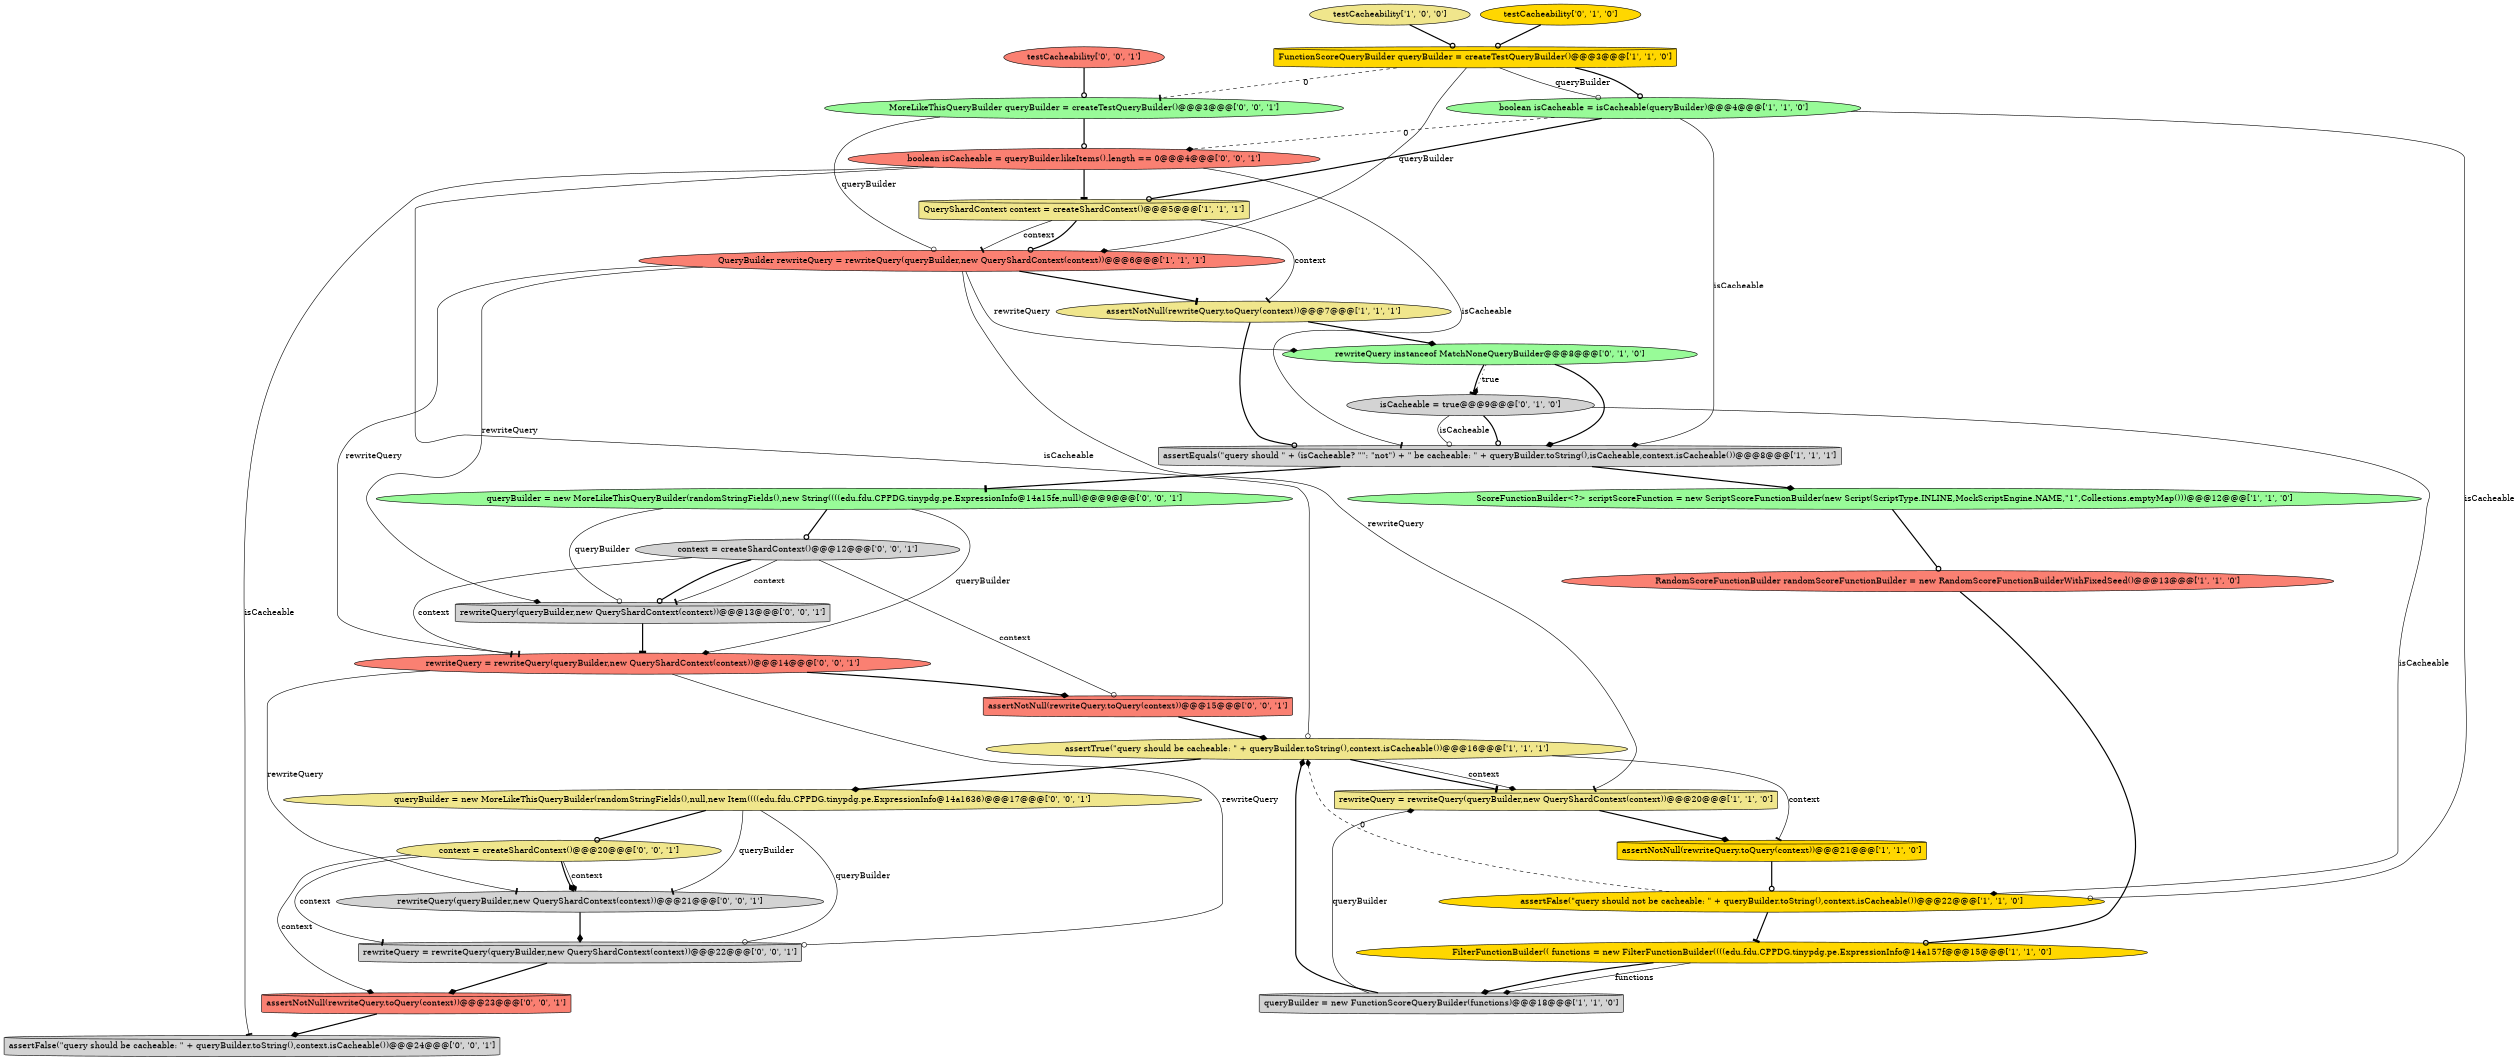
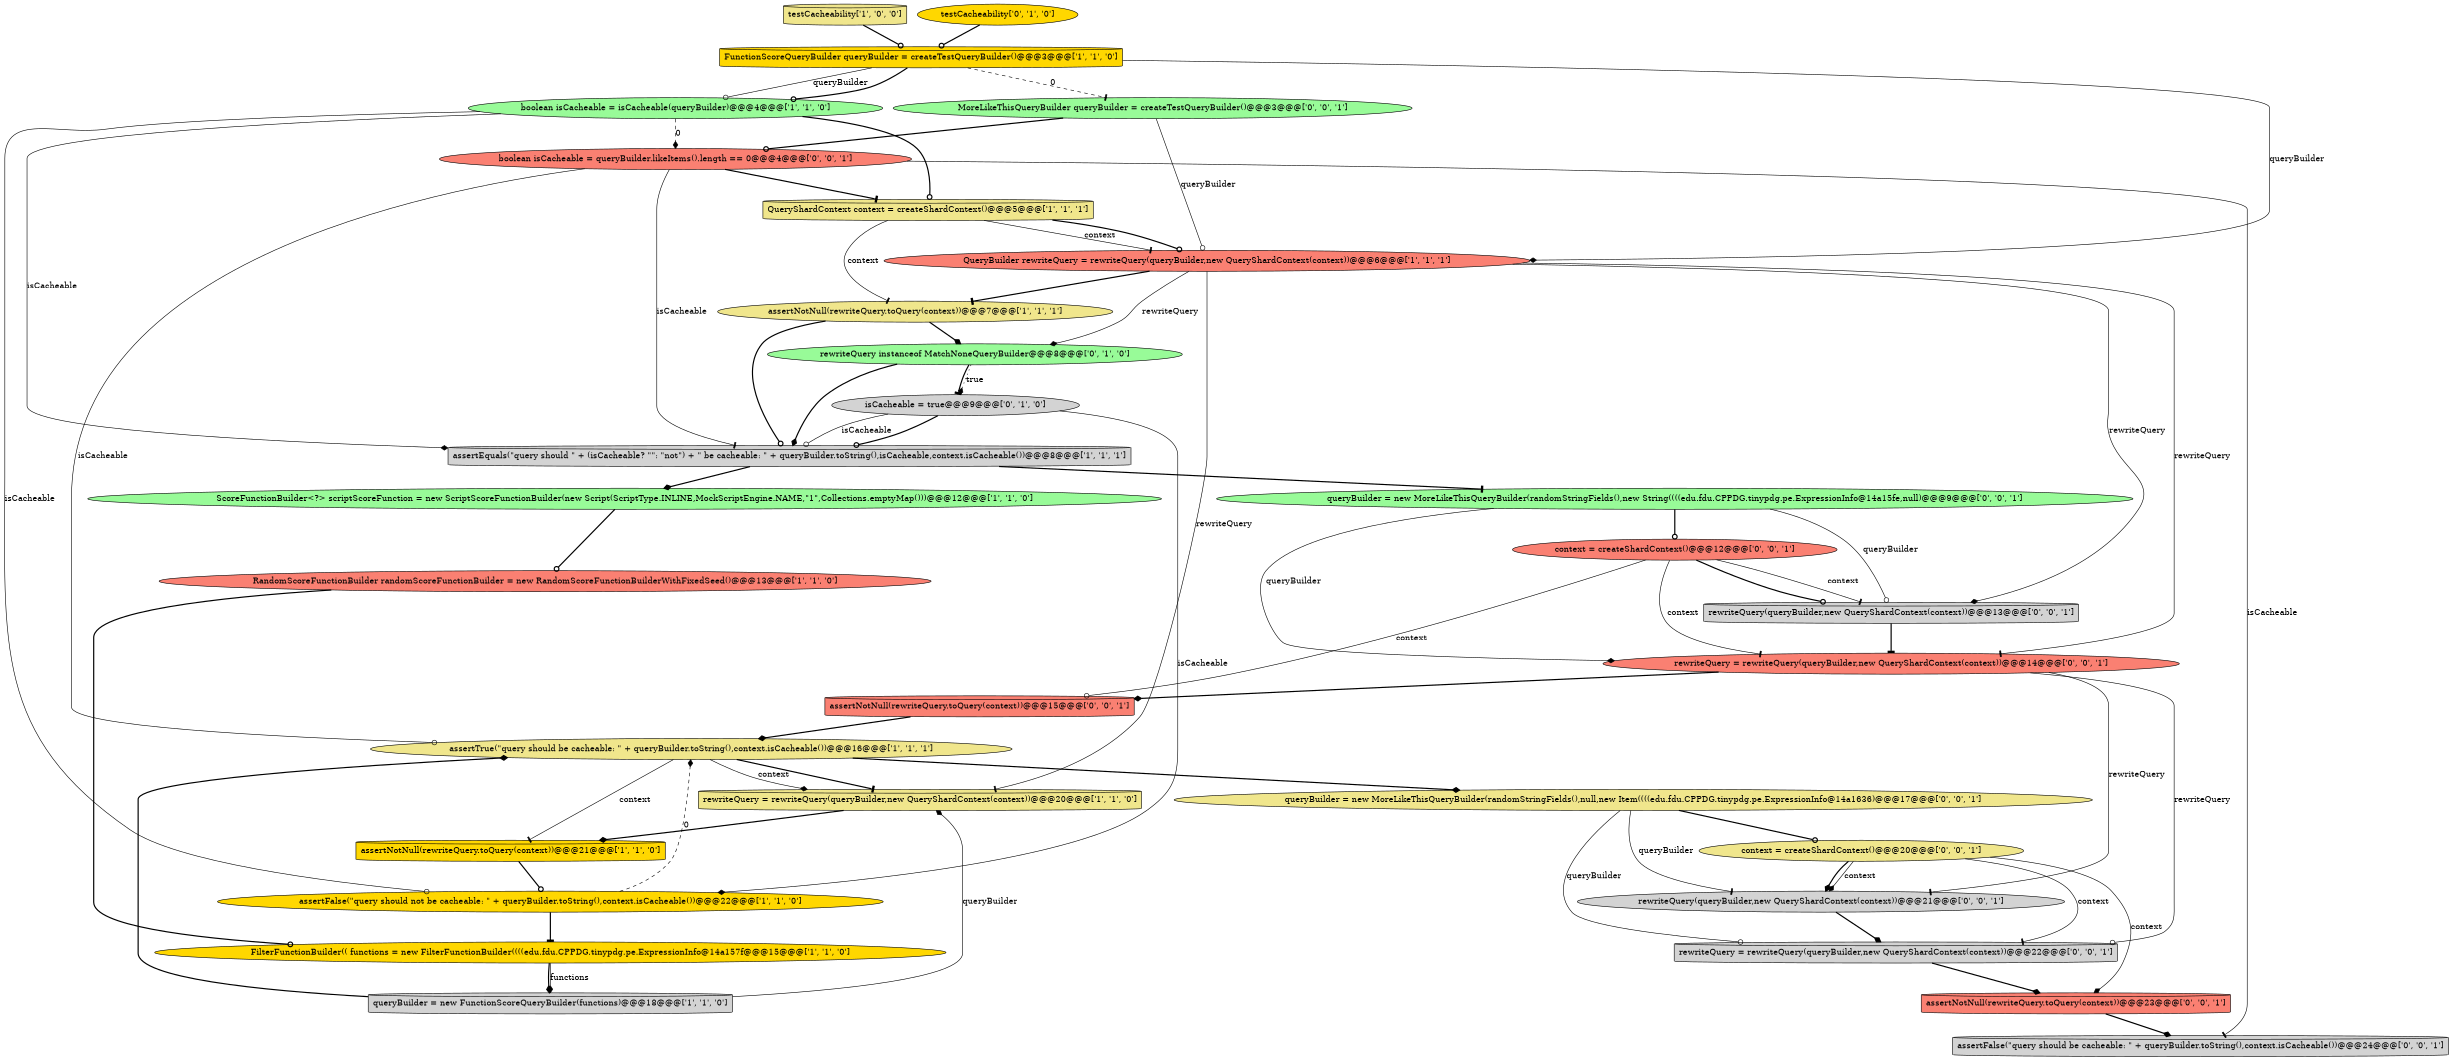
(1390, 15) -> (845, 15)
(1084, 57) -> none
(798, 550) -> (1675, 550)
